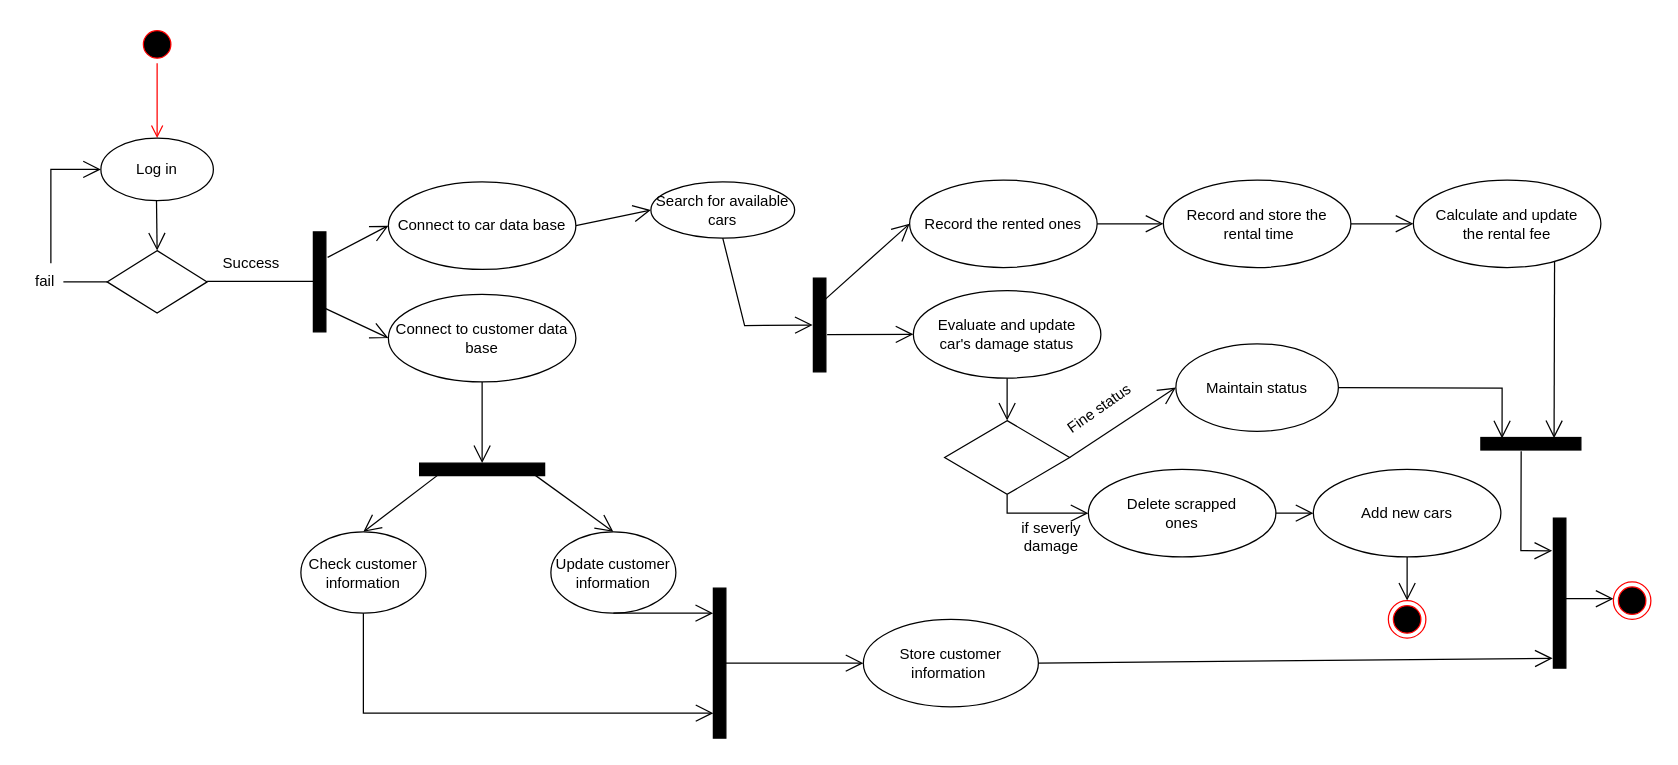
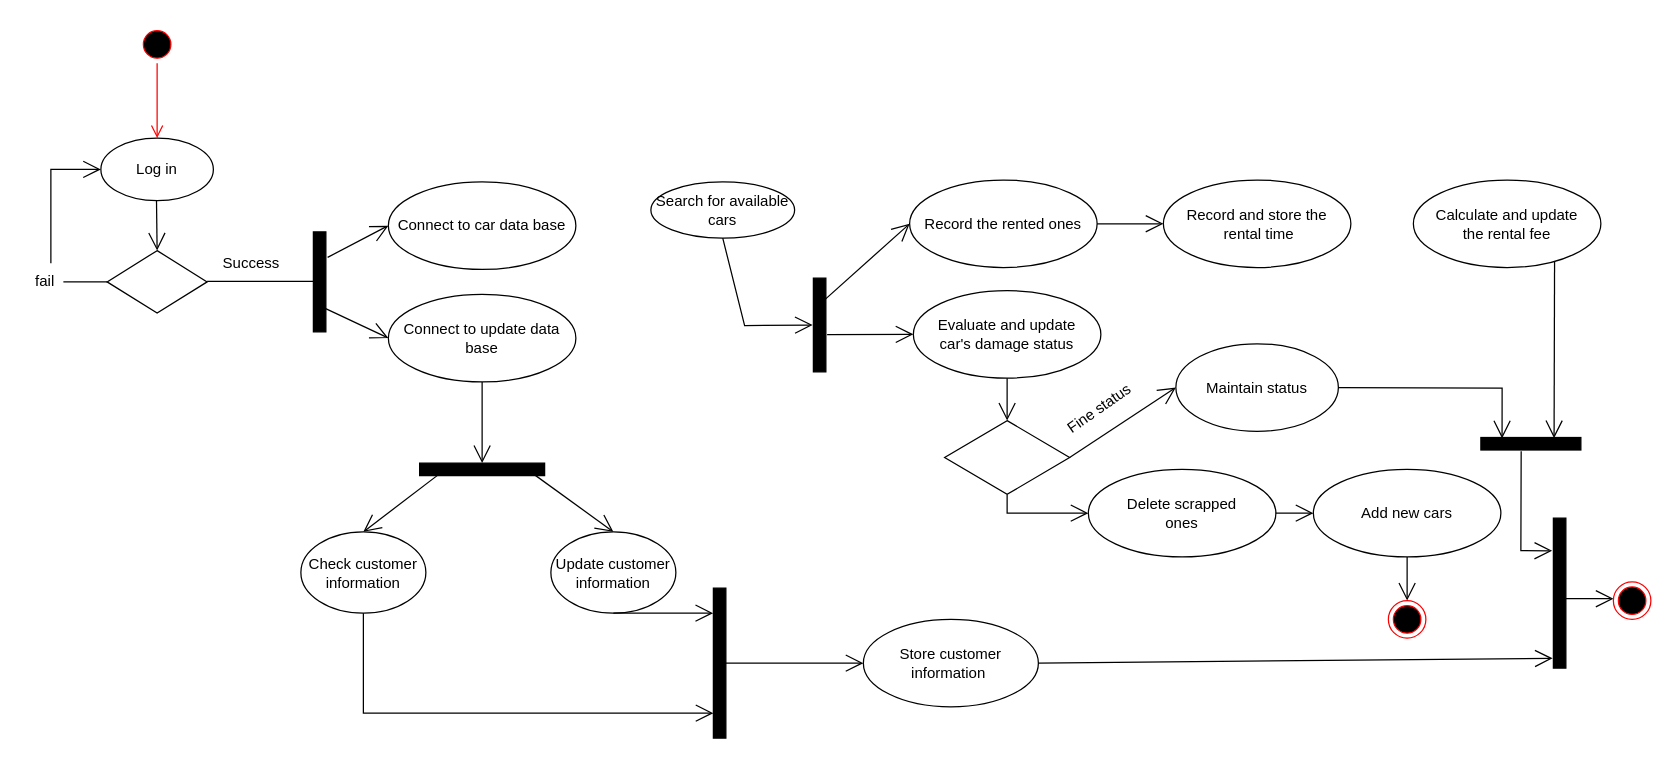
(611, 218) -> none
(1380, 224) -> none
(482, 338) -> (482, 338)
(1051, 537) -> none
